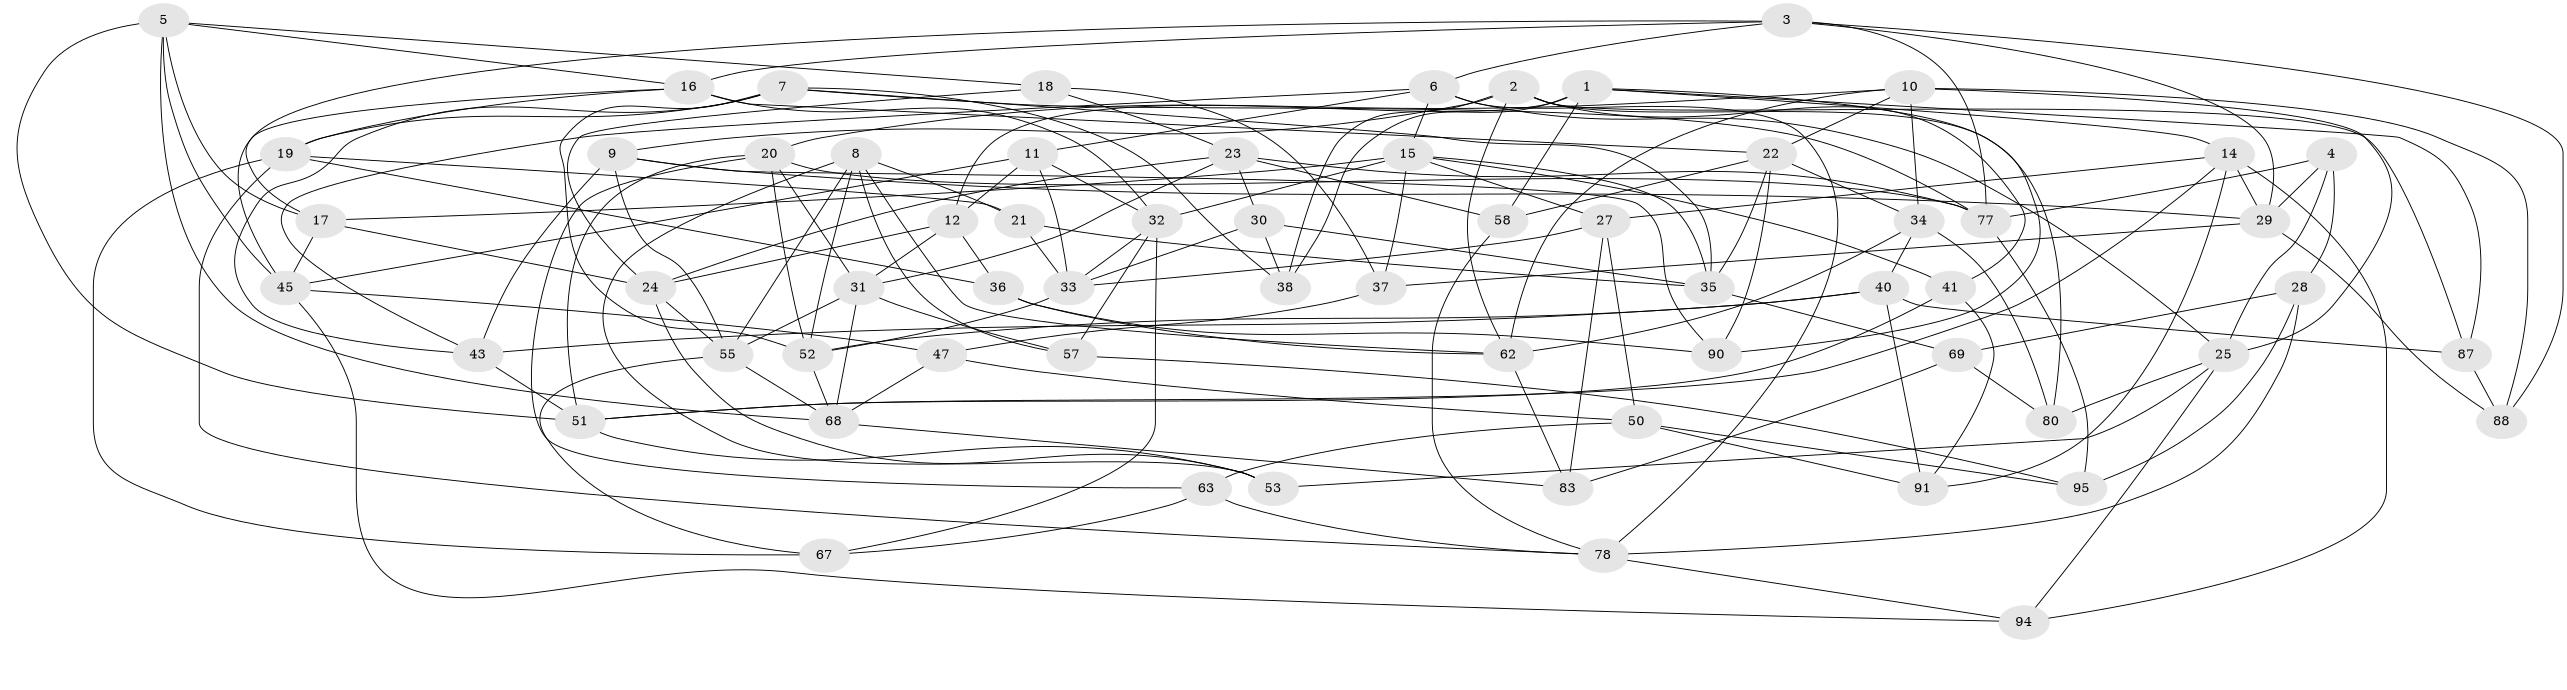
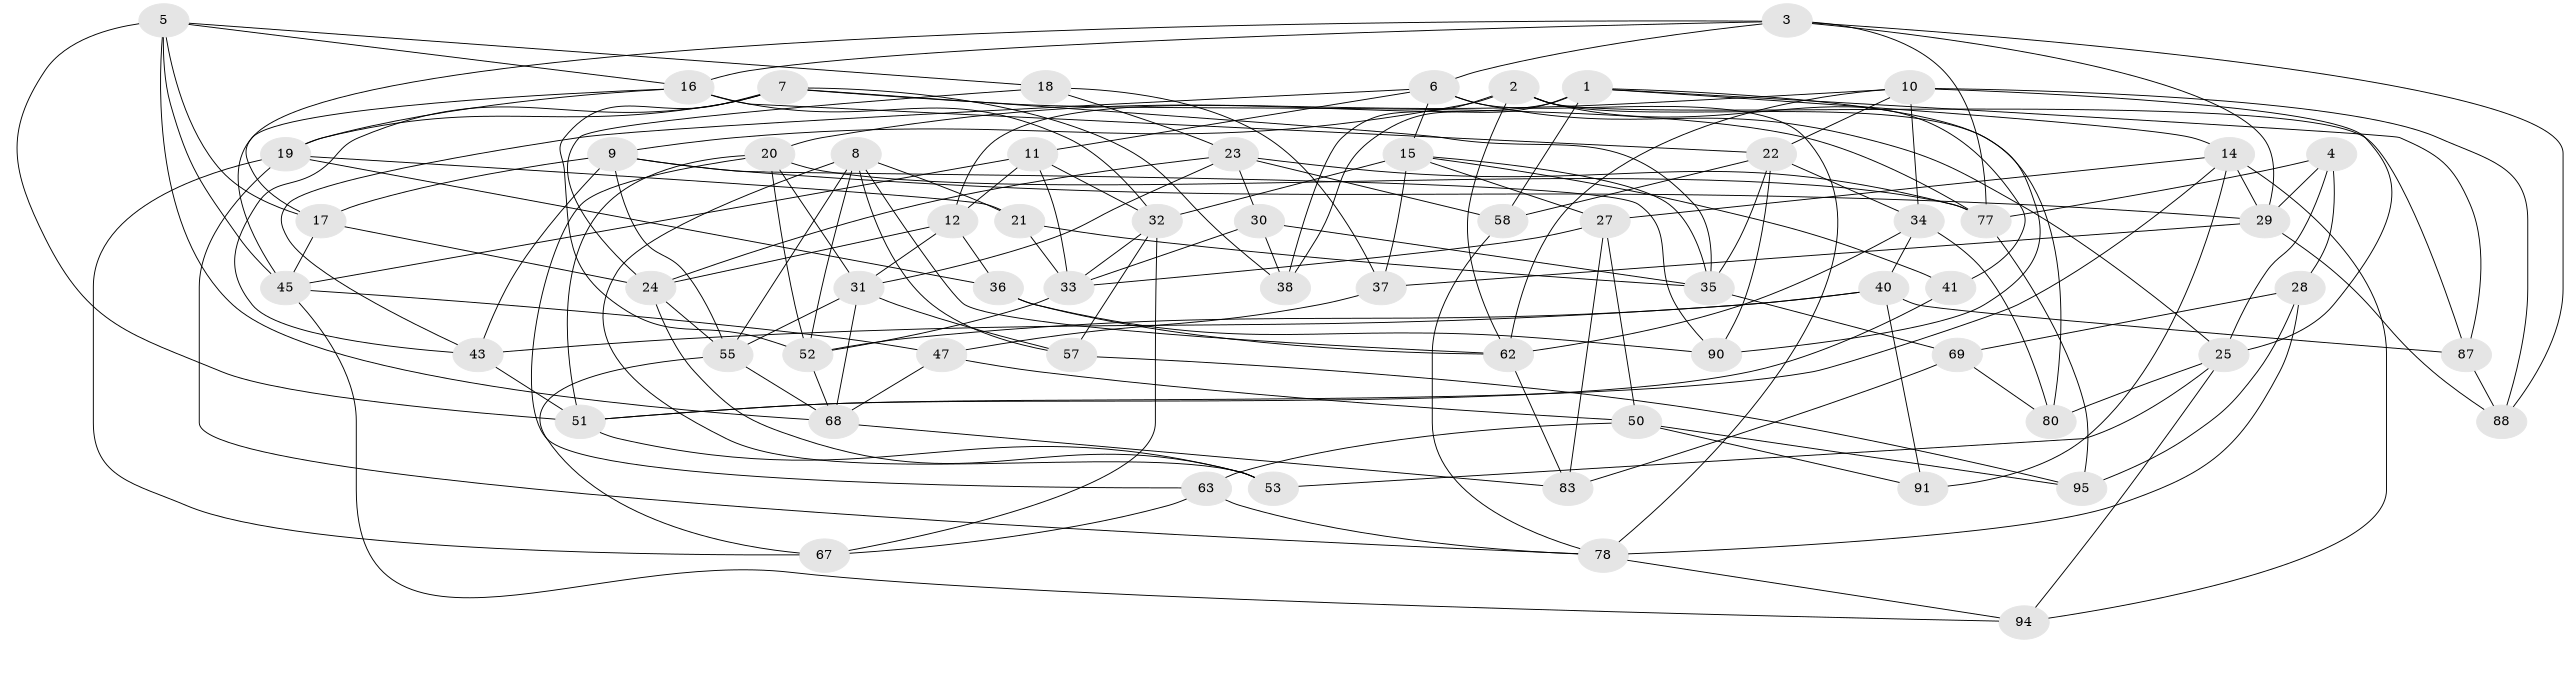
(814, 200) -> (463, 179)
(1985, 390) -> none
